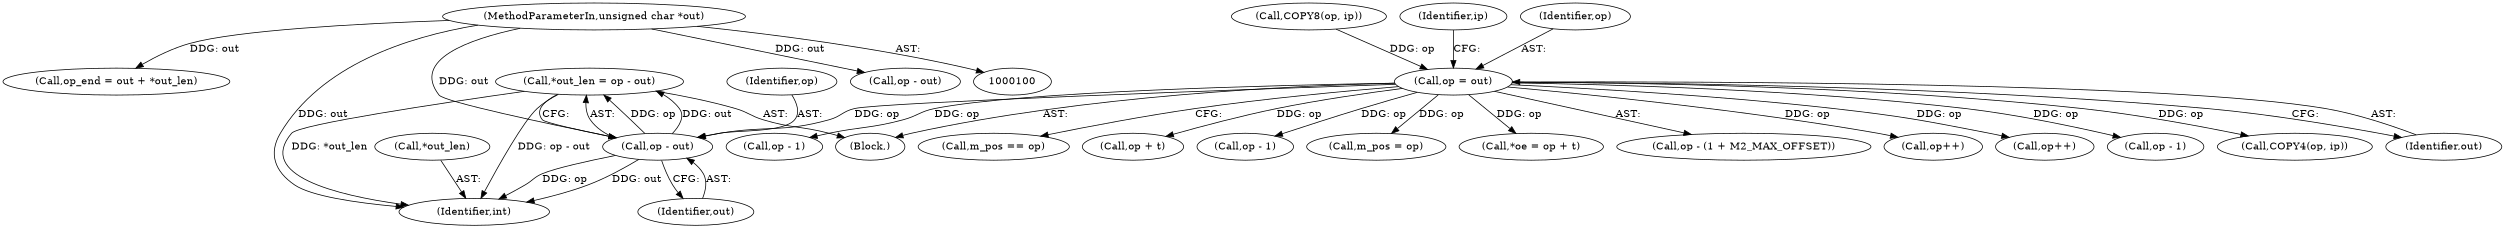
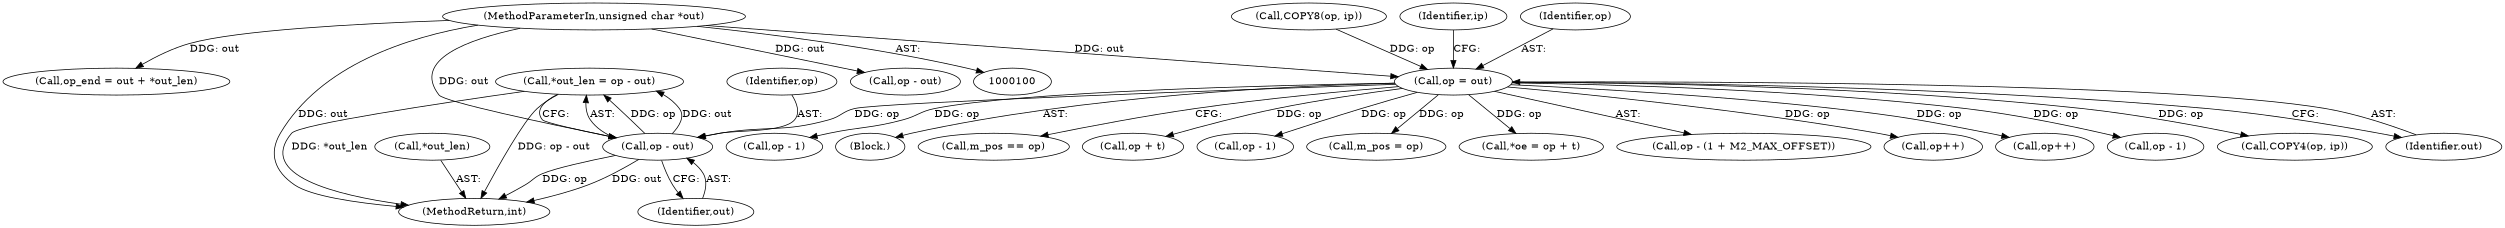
none -> (1048, 51)
(747, 113) -> none
(474, 212) -> (474, 212)
